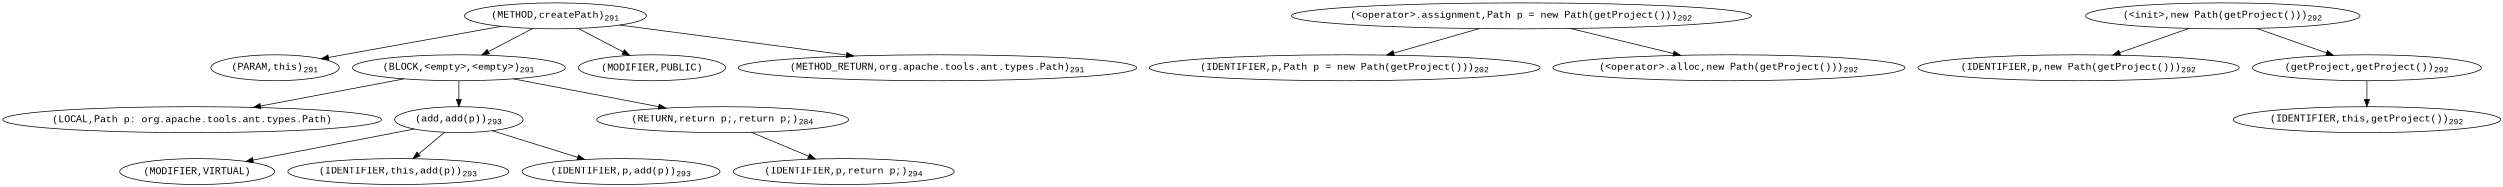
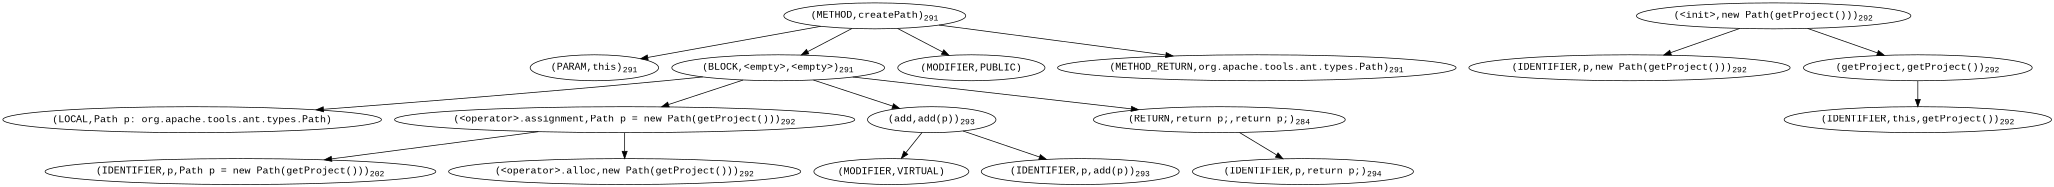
none -> (706, 92)
(398, 172) -> none
